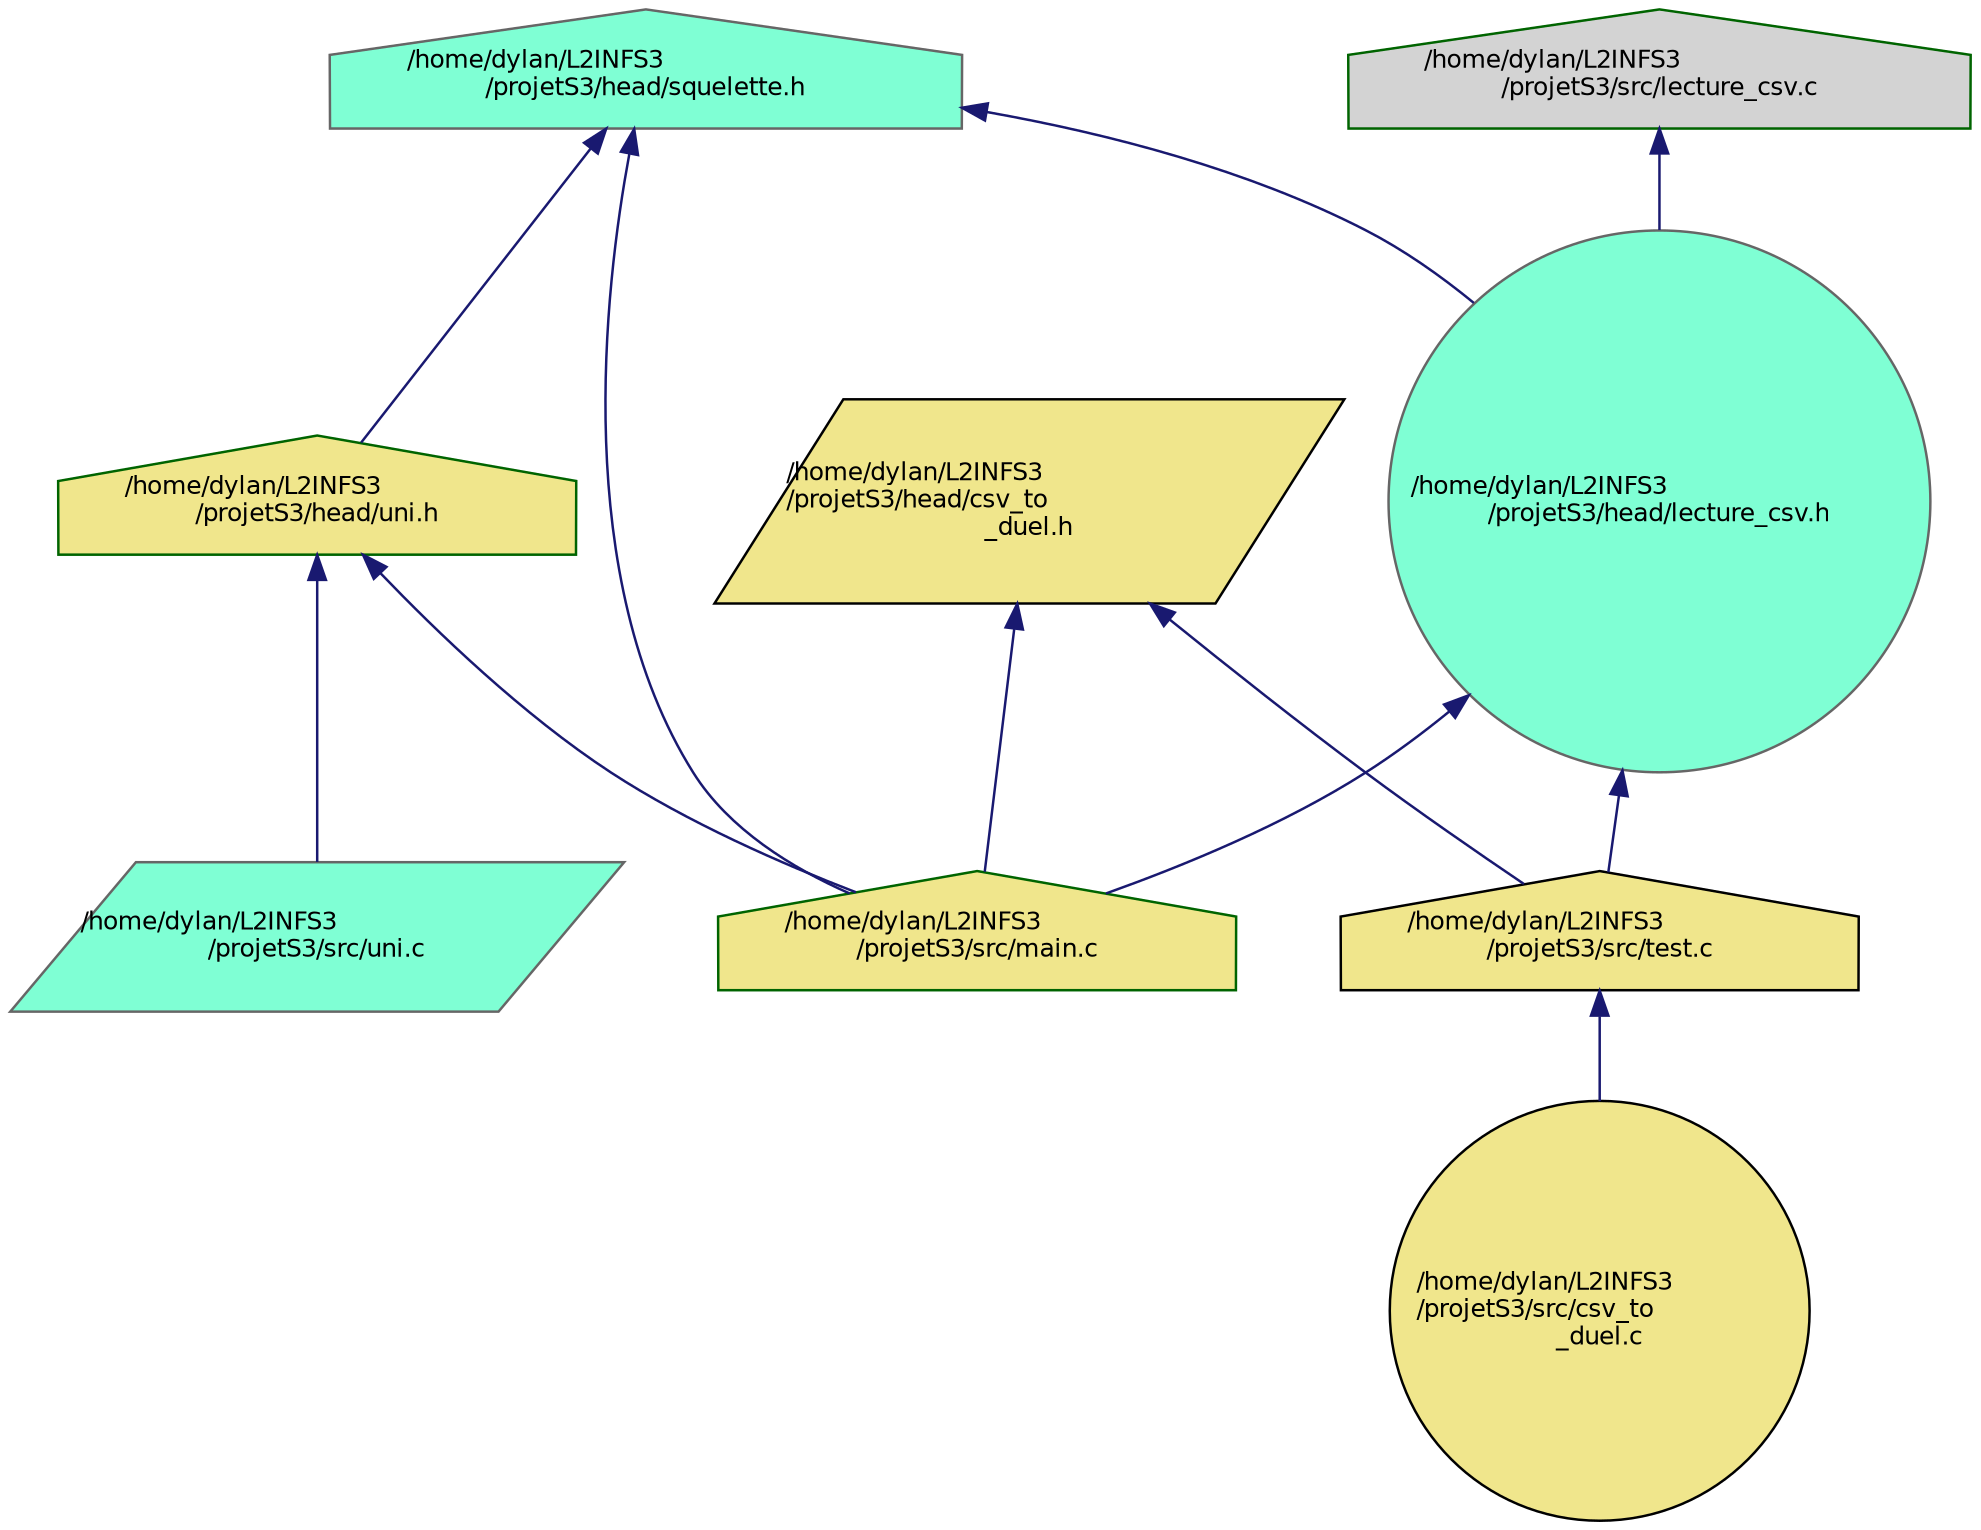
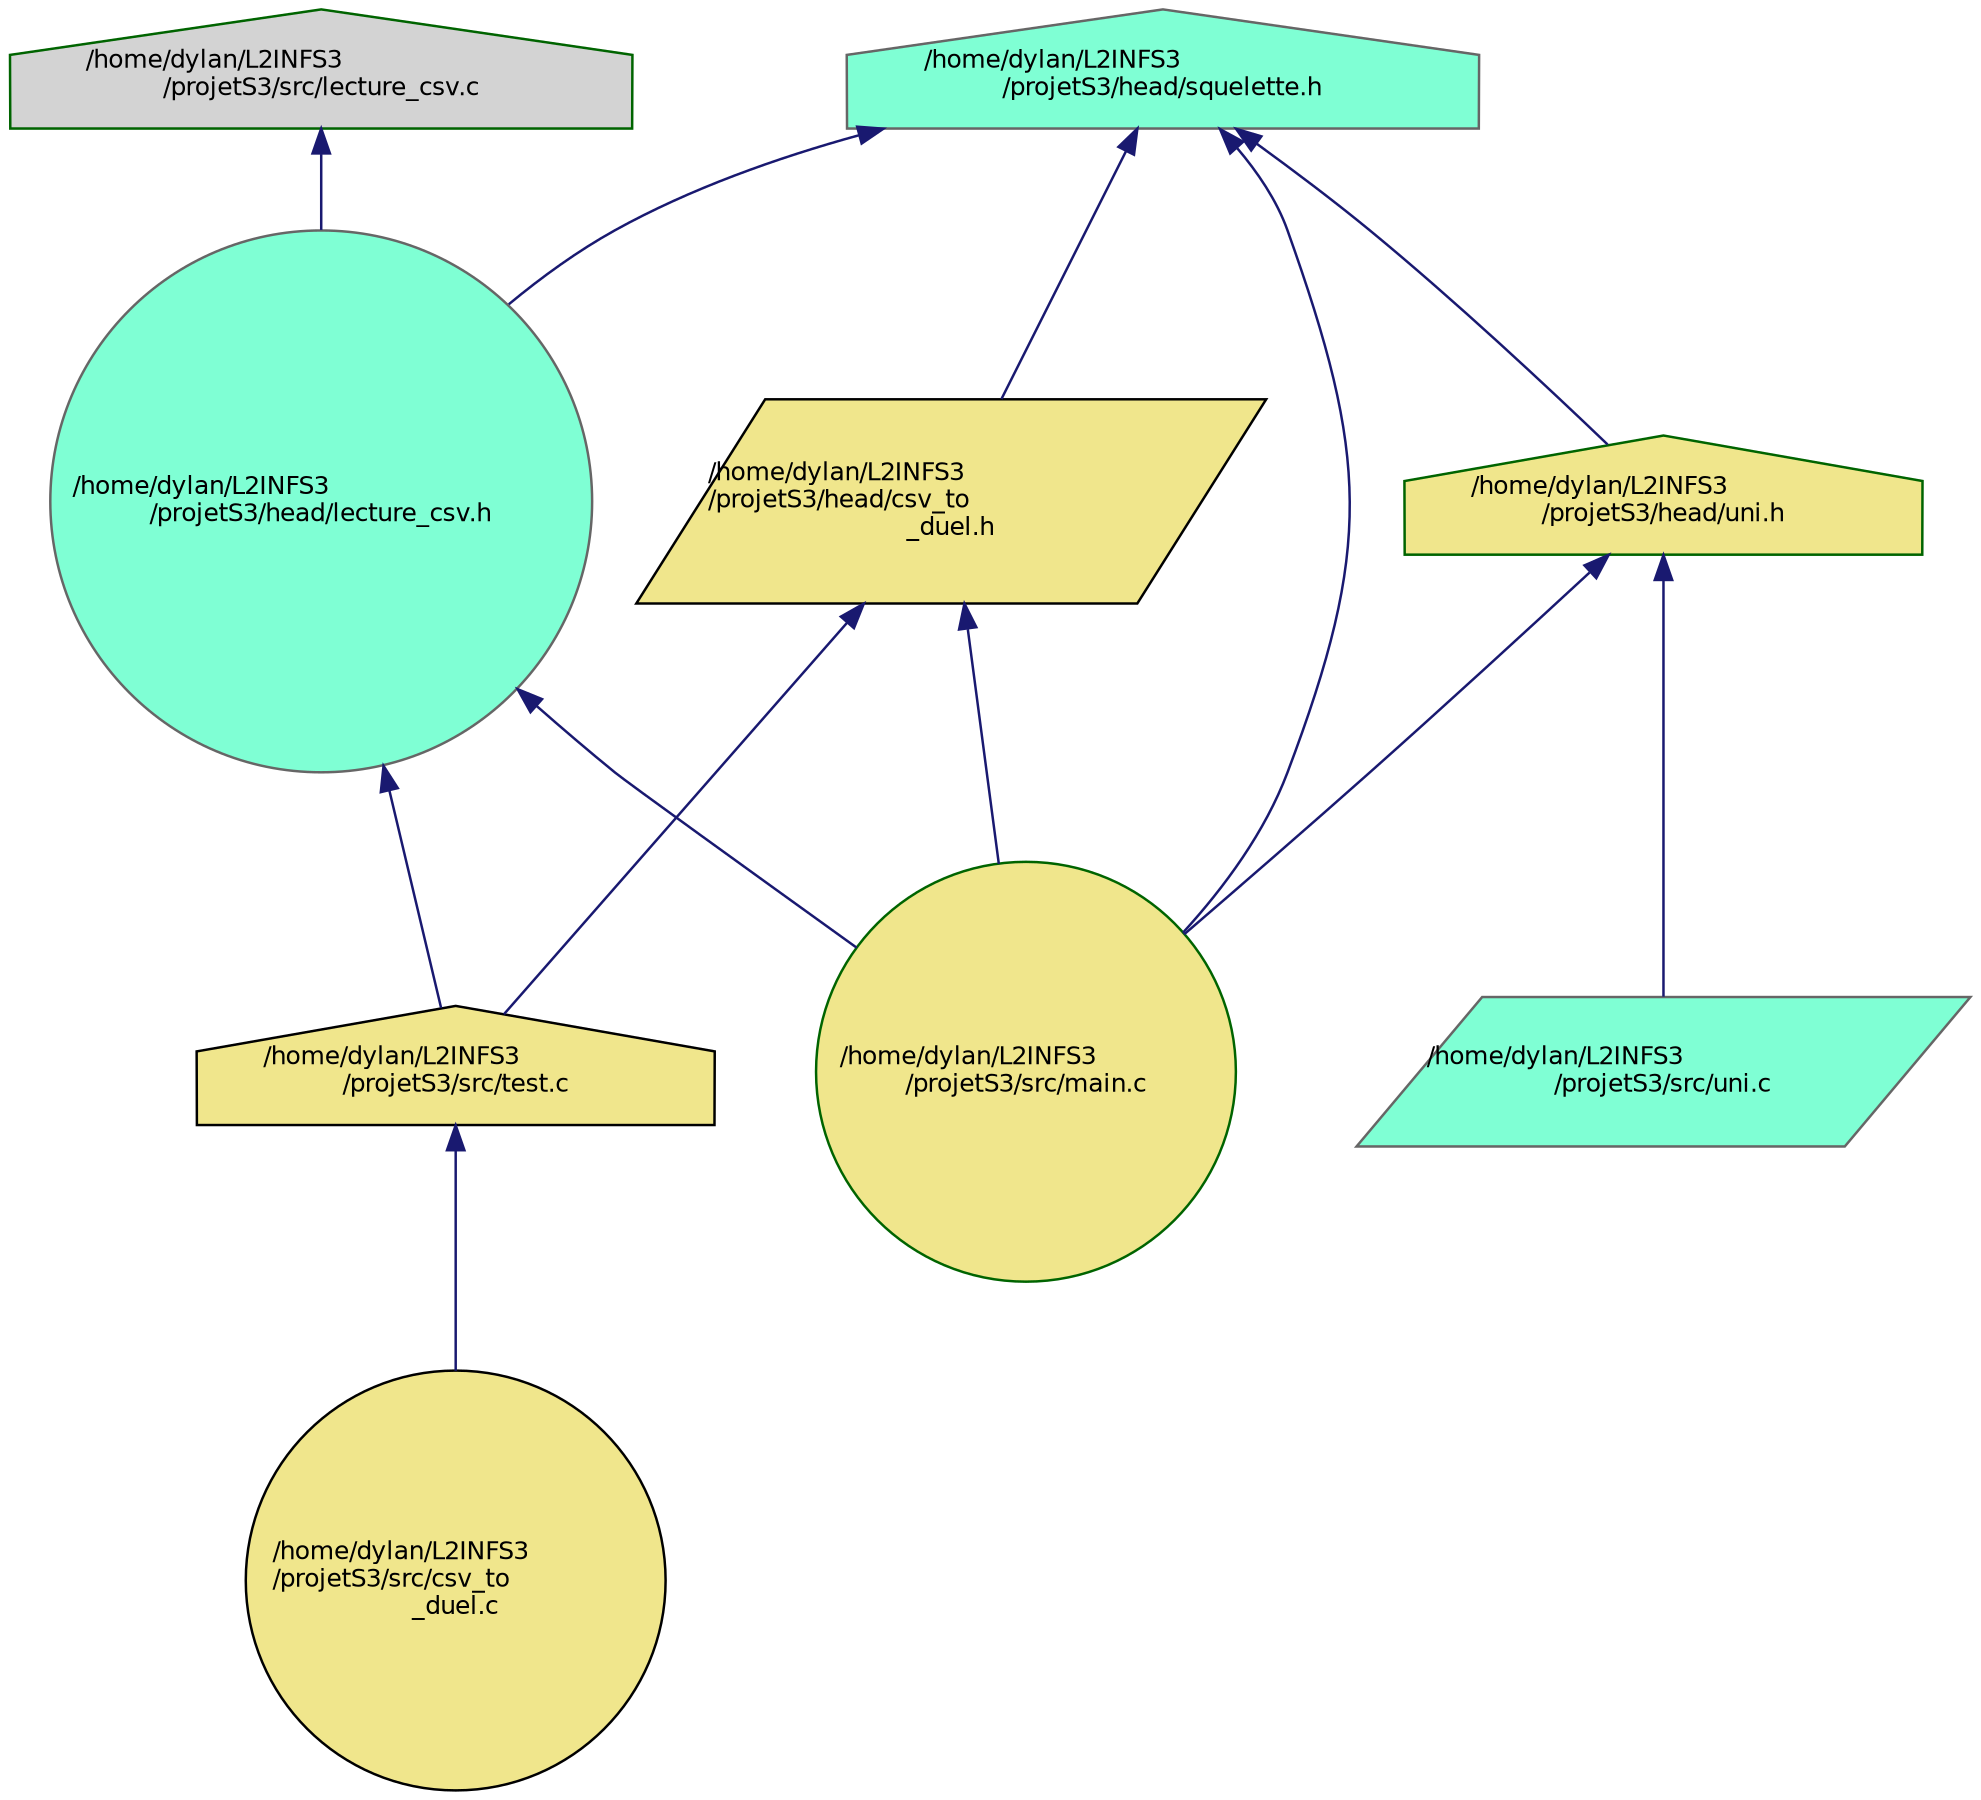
none -> (1064, 275)
(977, 937) -> (1026, 1072)
